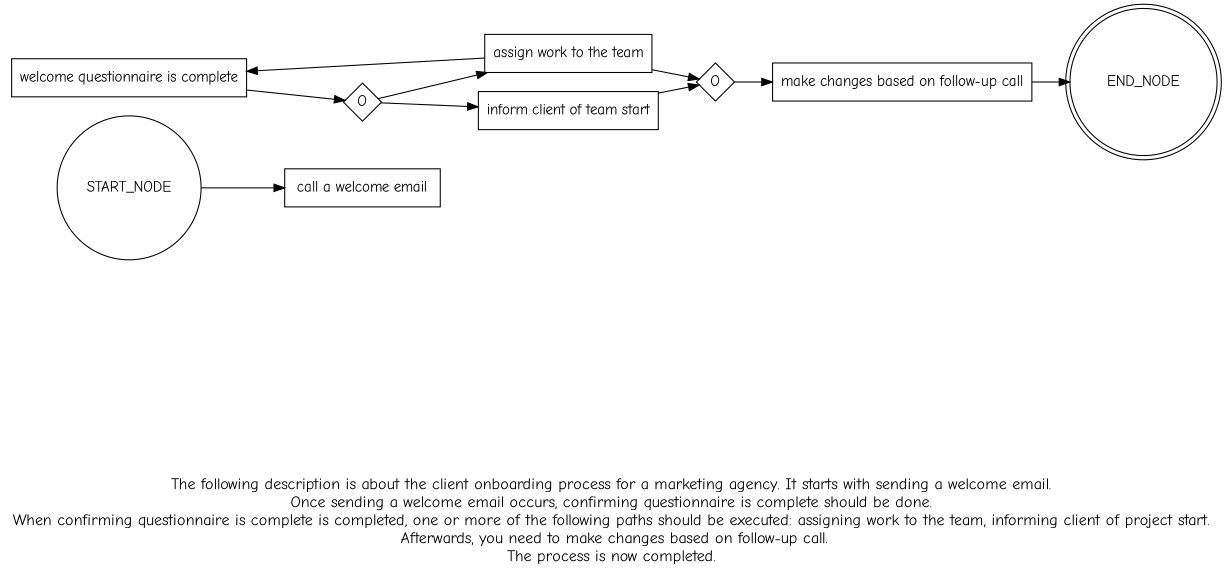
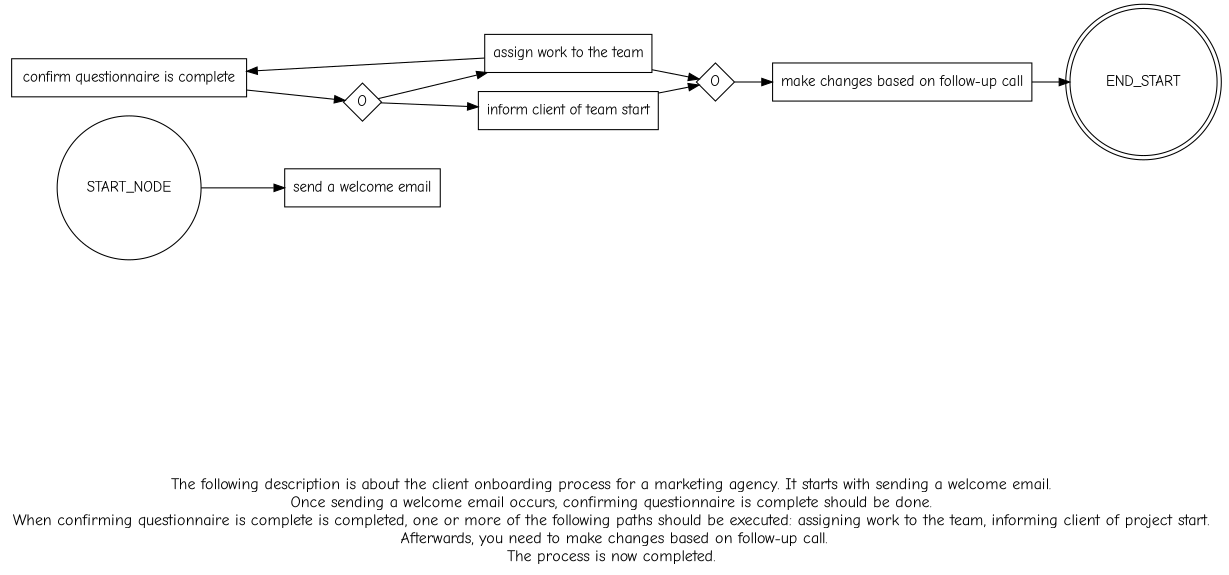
(129, 78) -> (129, 78)
(1144, 82) -> (1144, 82)
(362, 188) -> (362, 188)
